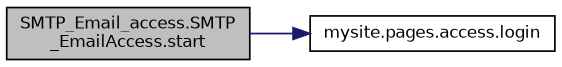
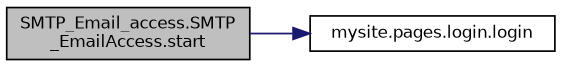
(433, 34) -> (433, 34)
